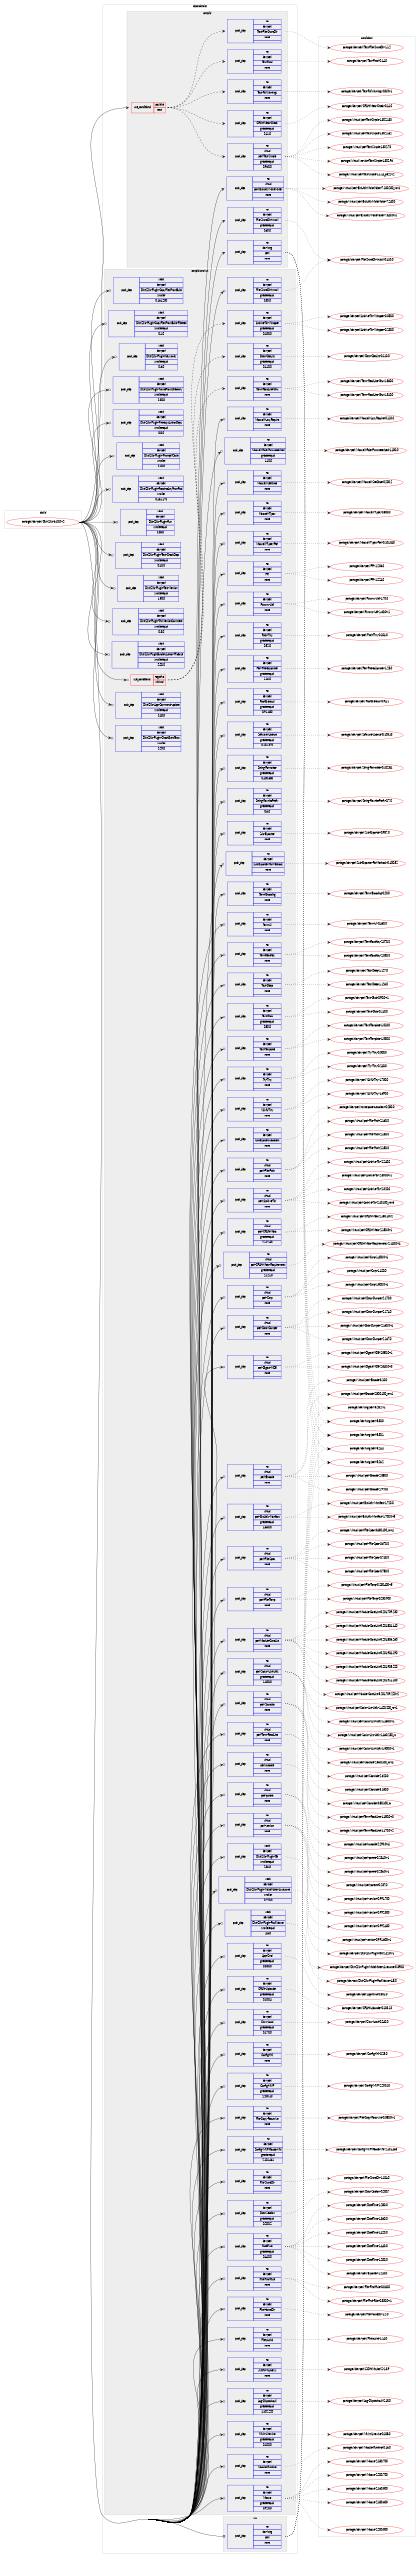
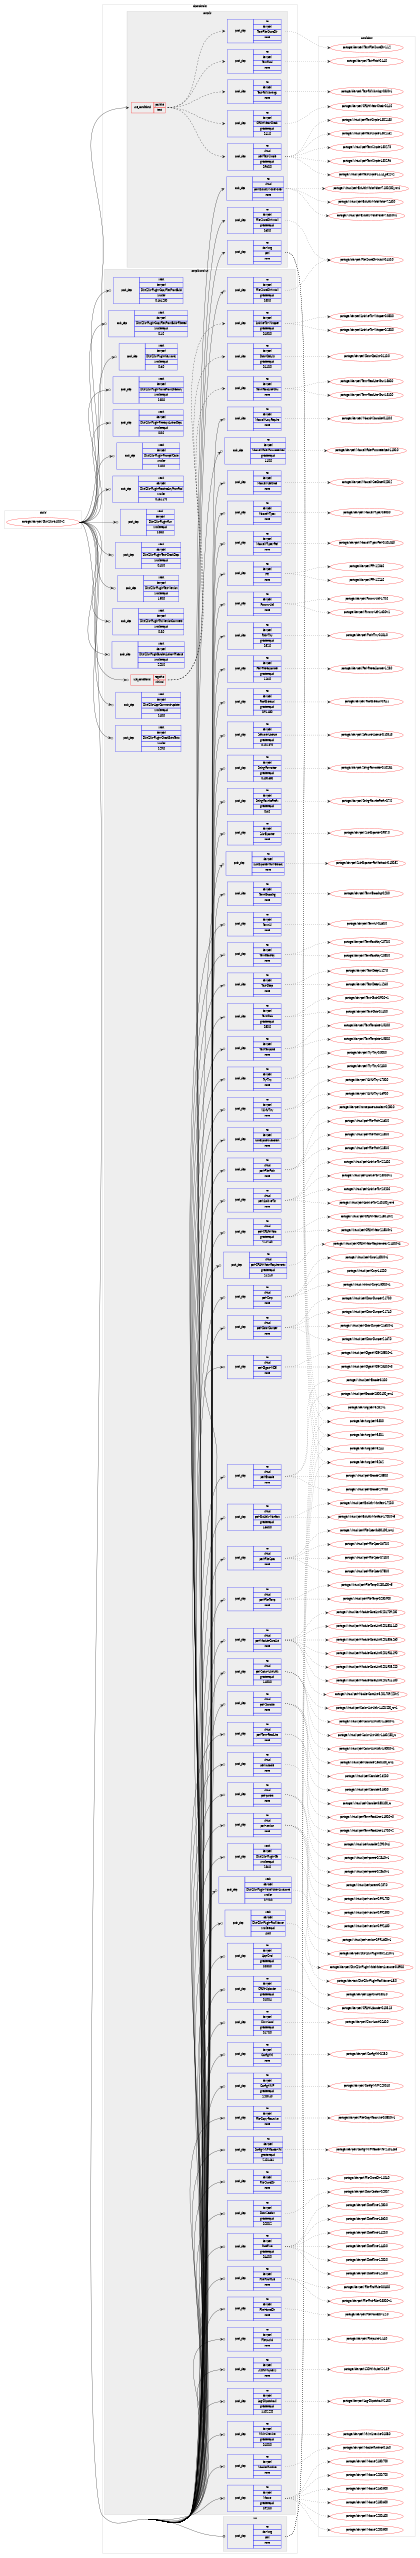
(367, 161) -> (367, 161)
(367, 419) -> (367, 419)
(367, 1285) -> (367, 1285)
(367, 1613) -> (367, 1613)
(367, 2274) -> (367, 2274)
none -> (367, 2516)
